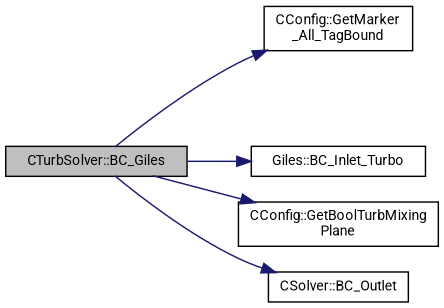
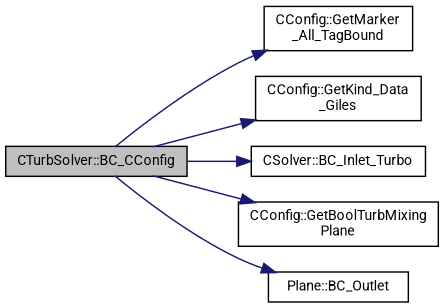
none -> (338, 99)
(96, 161) -> (96, 161)
(338, 161) -> (338, 161)
(338, 287) -> (338, 287)
